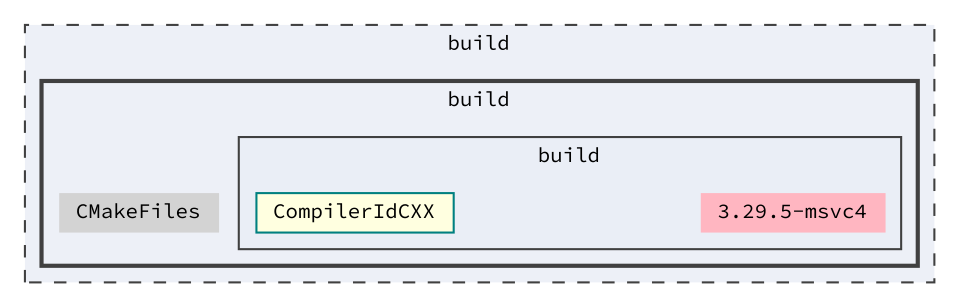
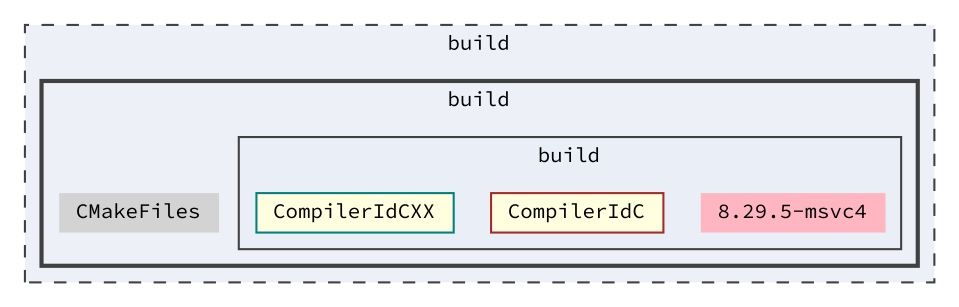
none -> (577, 213)
(793, 213) -> (793, 213)
